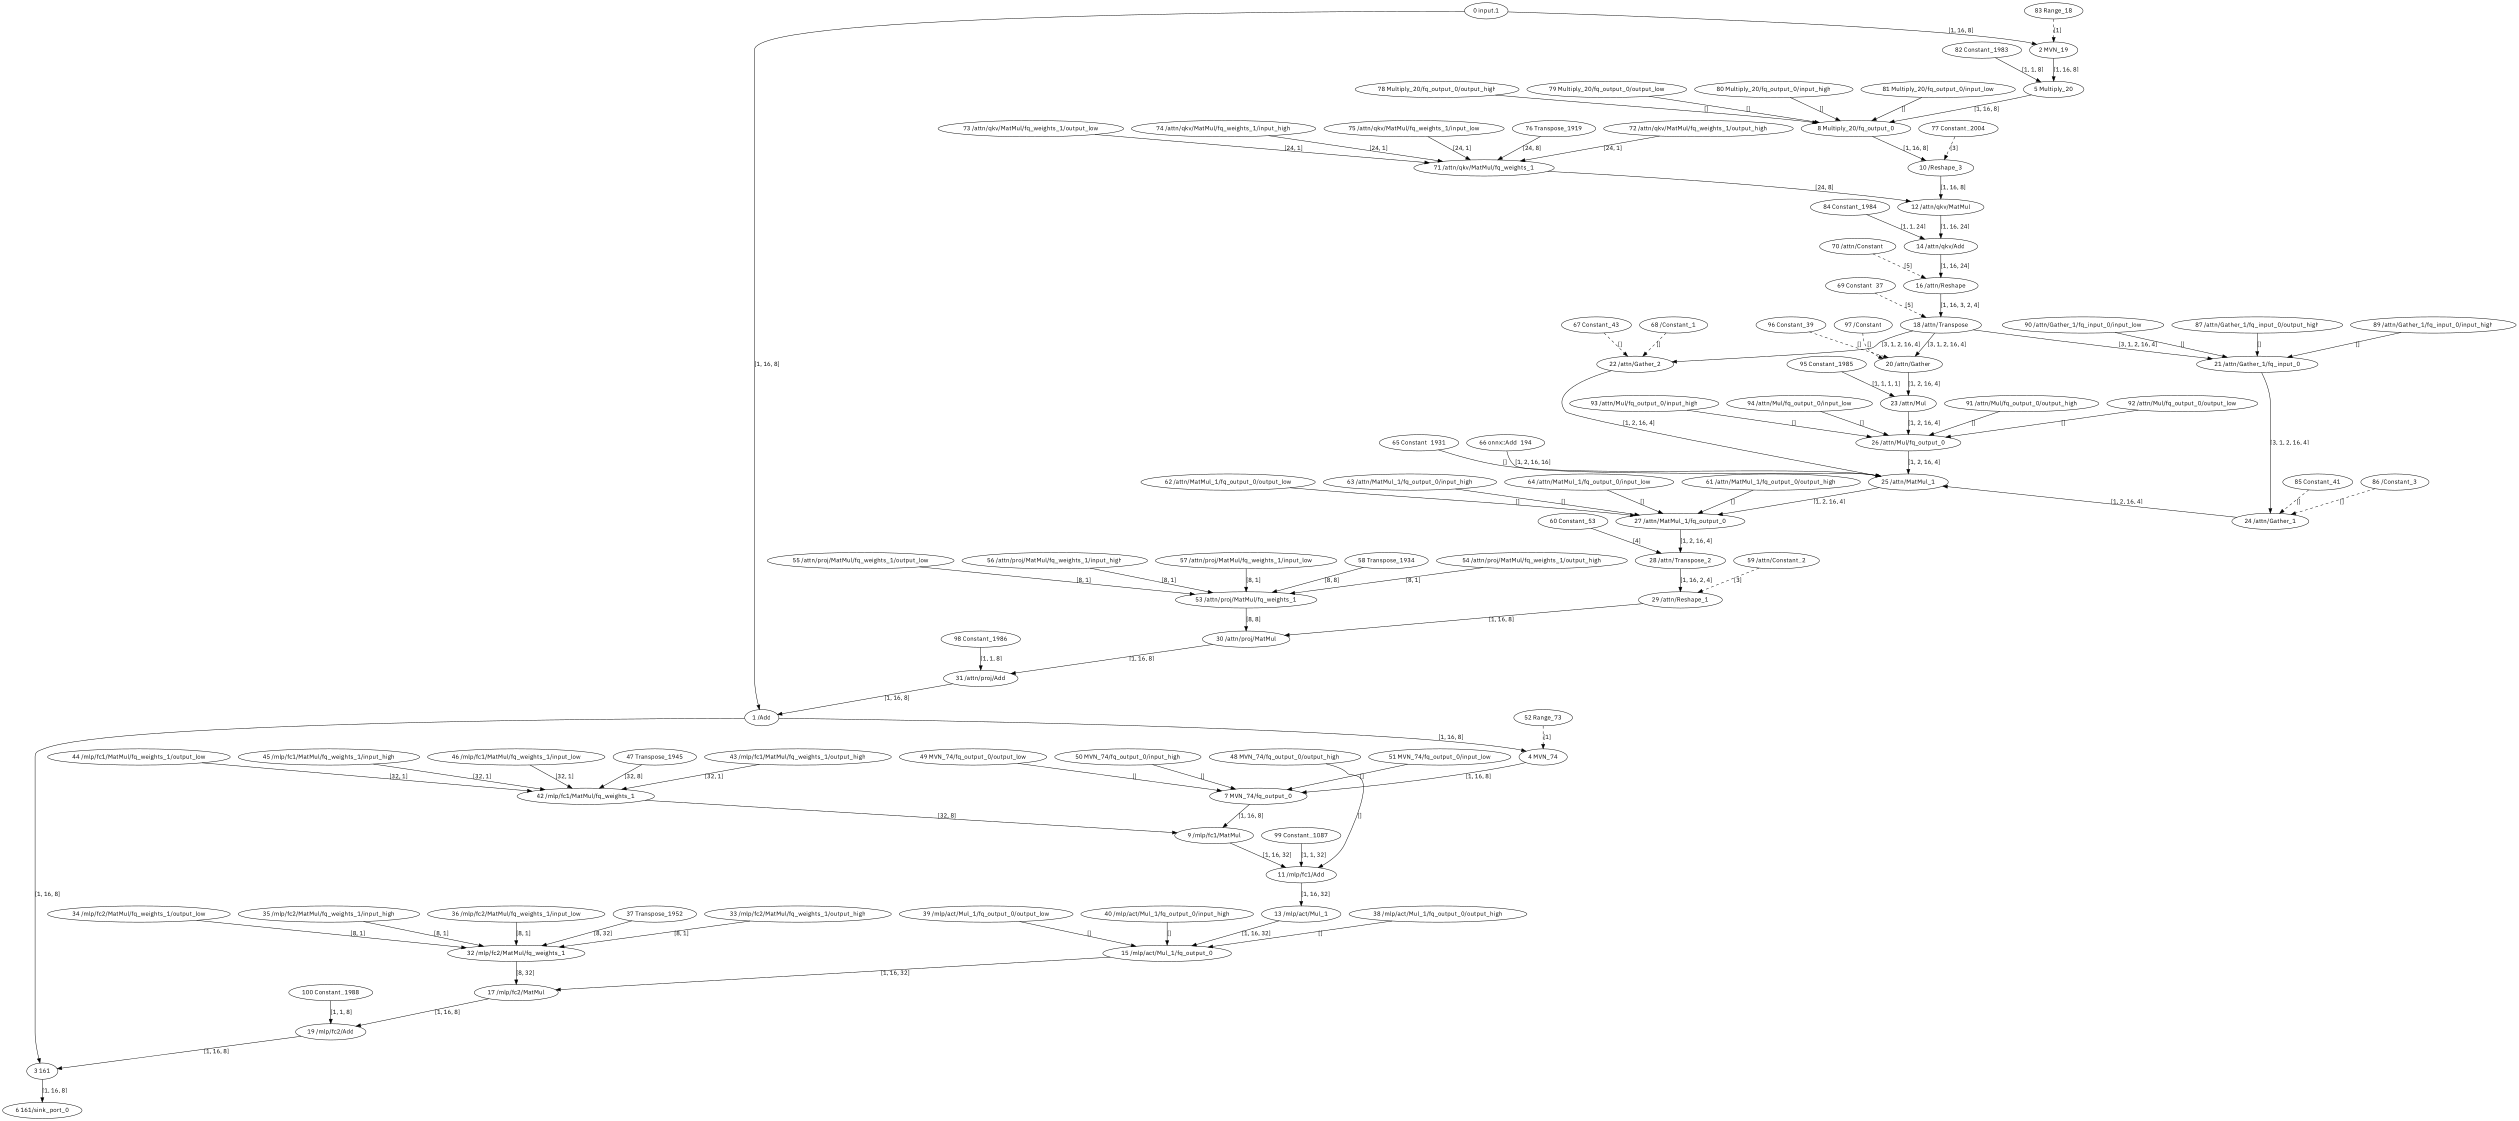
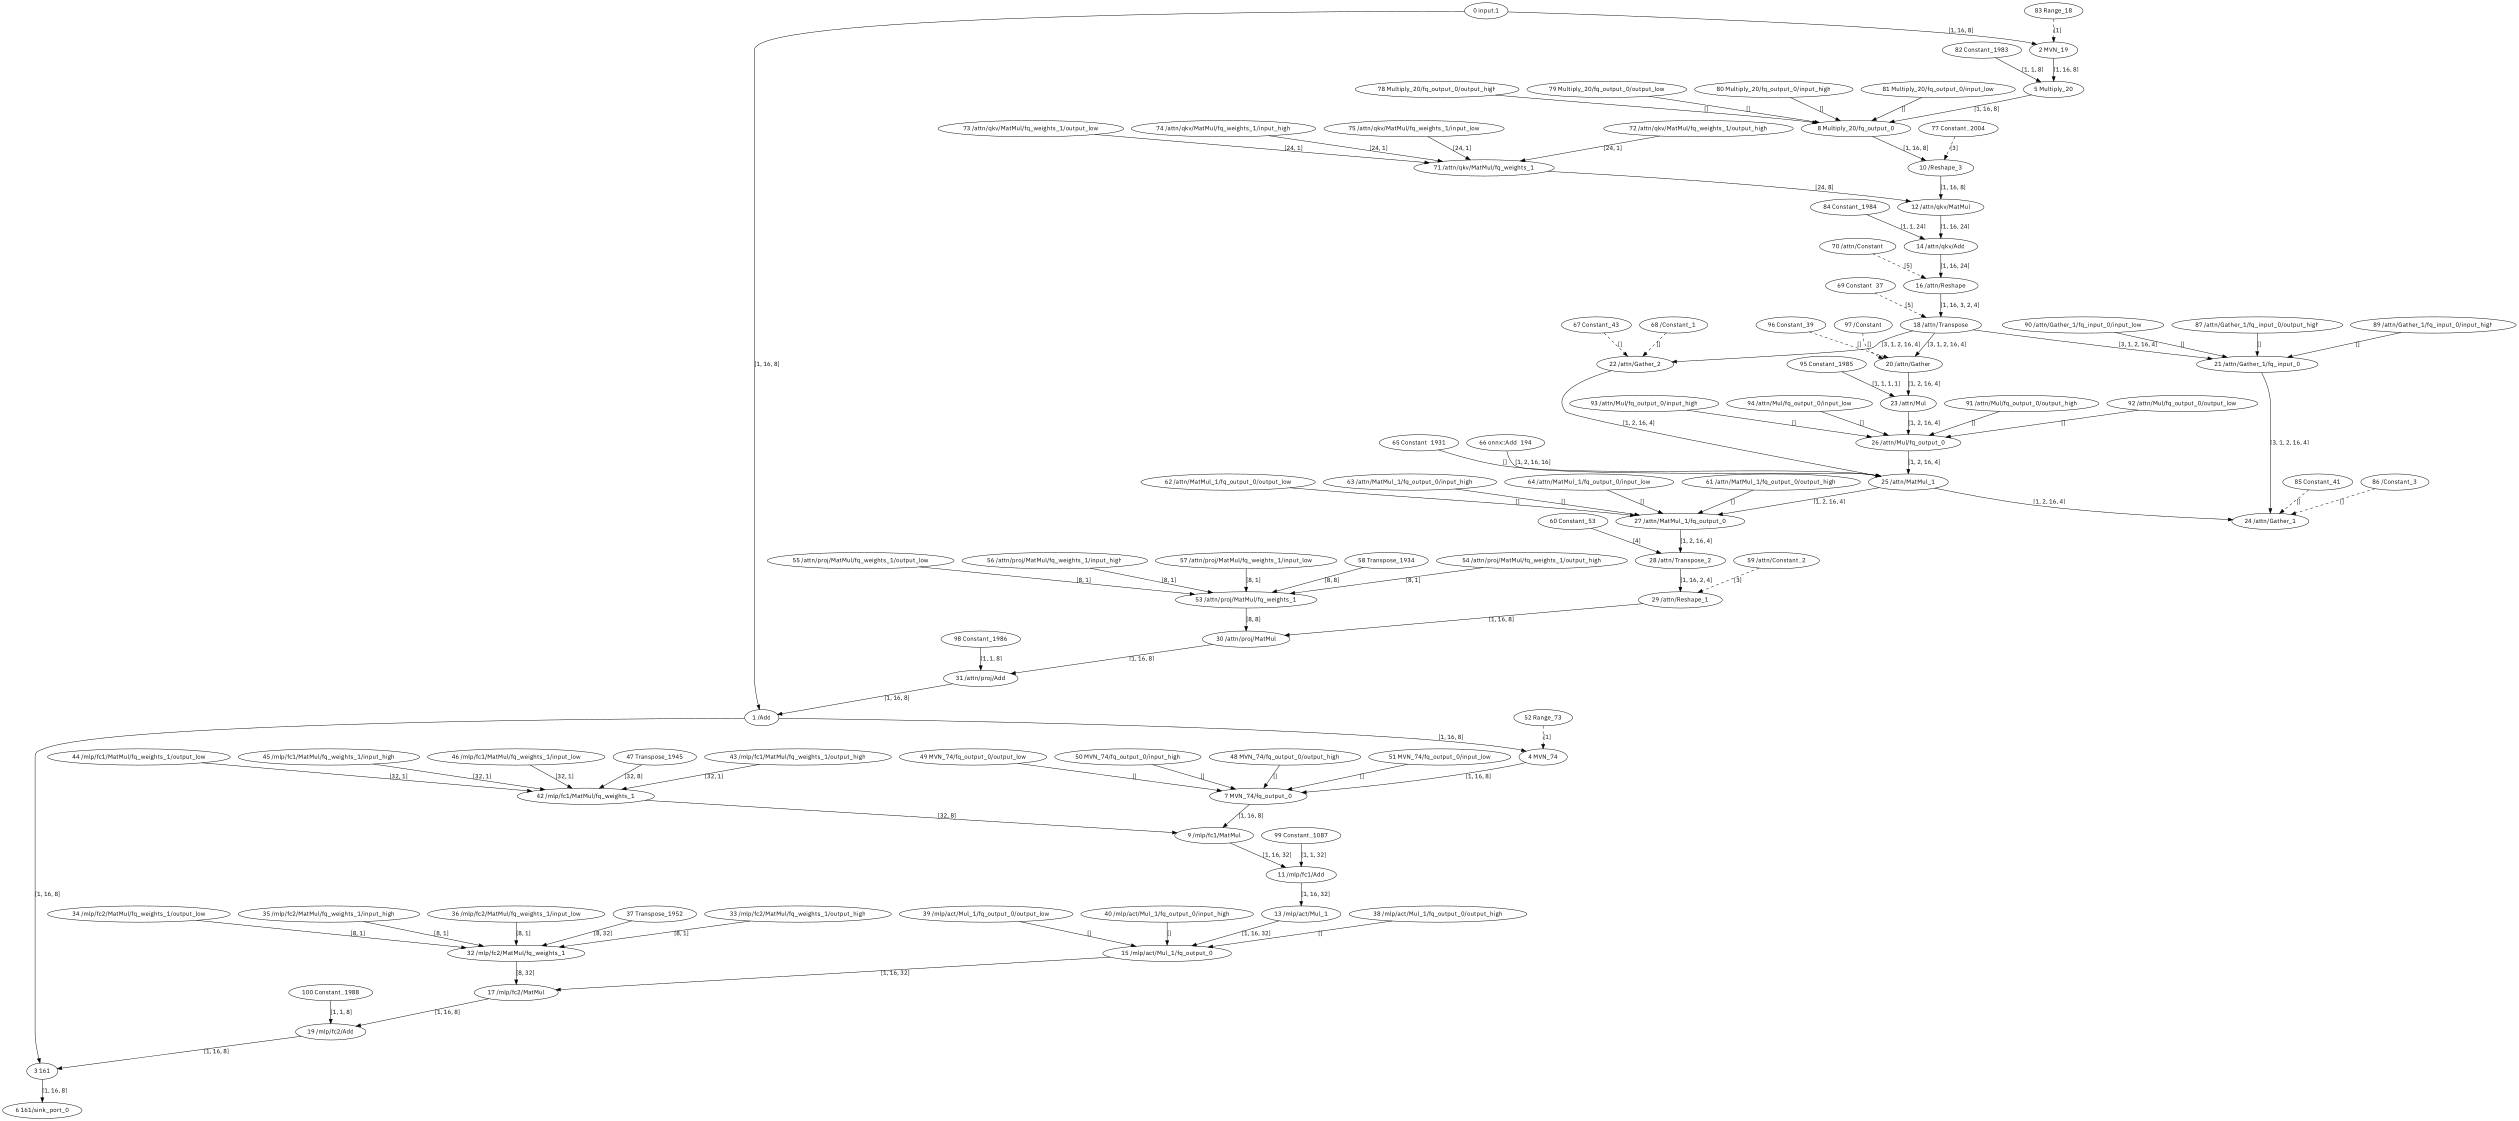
(1554, 129) -> none
(2092, 502) -> (2081, 510)
(1359, 809) -> (1273, 775)
